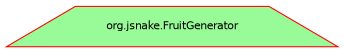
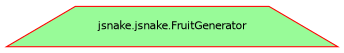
(172, 27) -> (172, 27)
